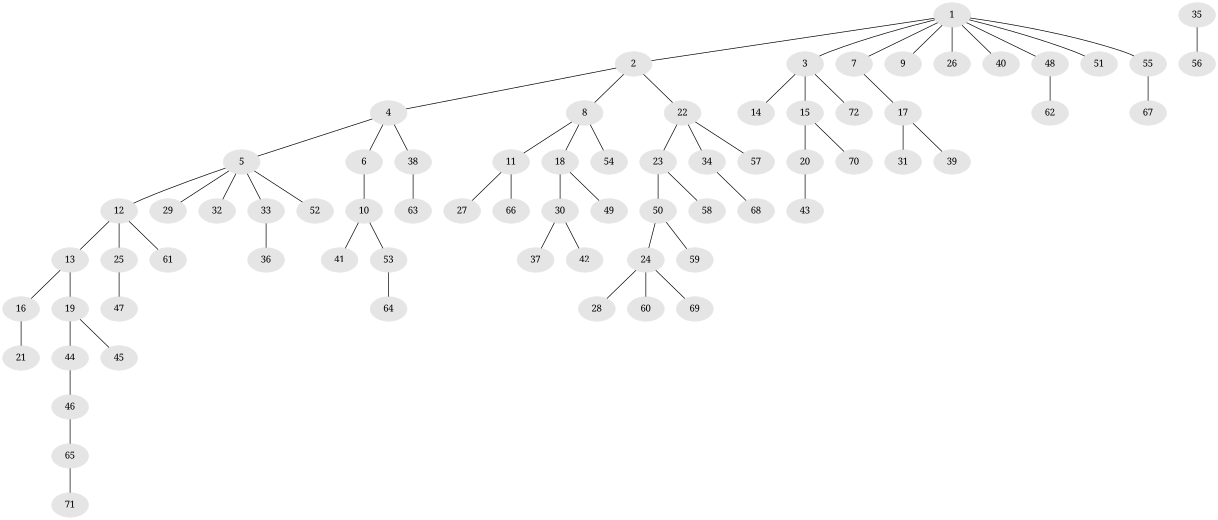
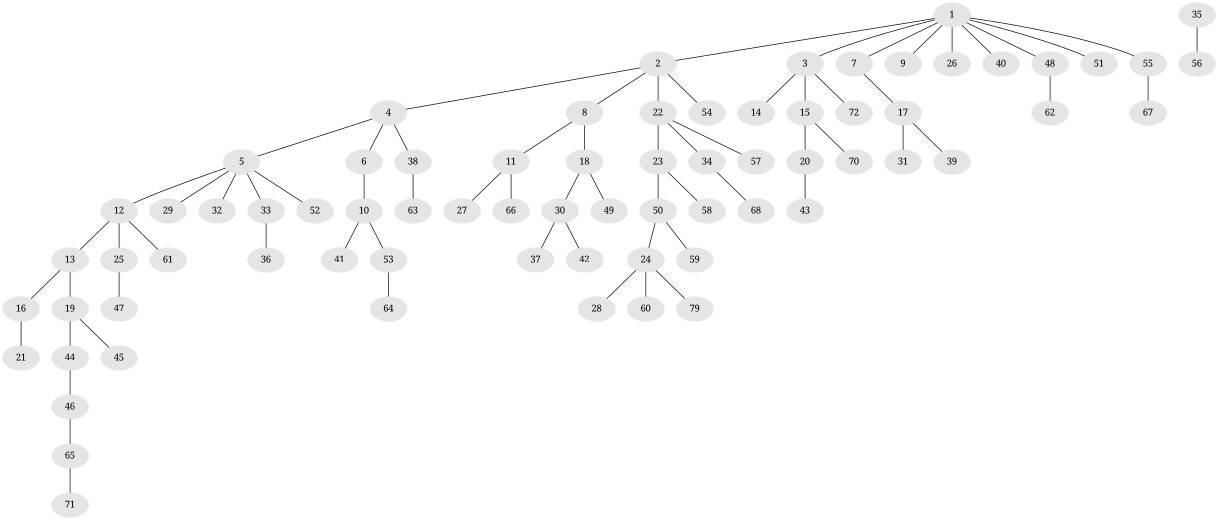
(597, 138) -> (683, 88)
(695, 309) -> (695, 309)
